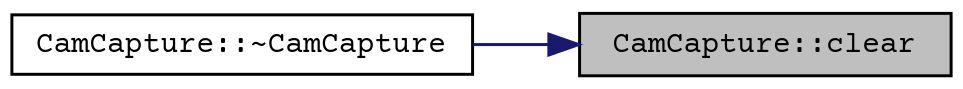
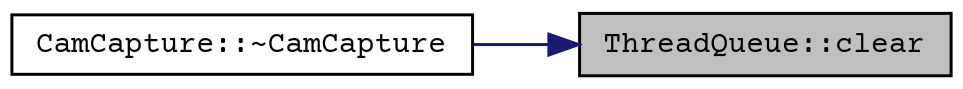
(765, 45) -> (765, 45)
